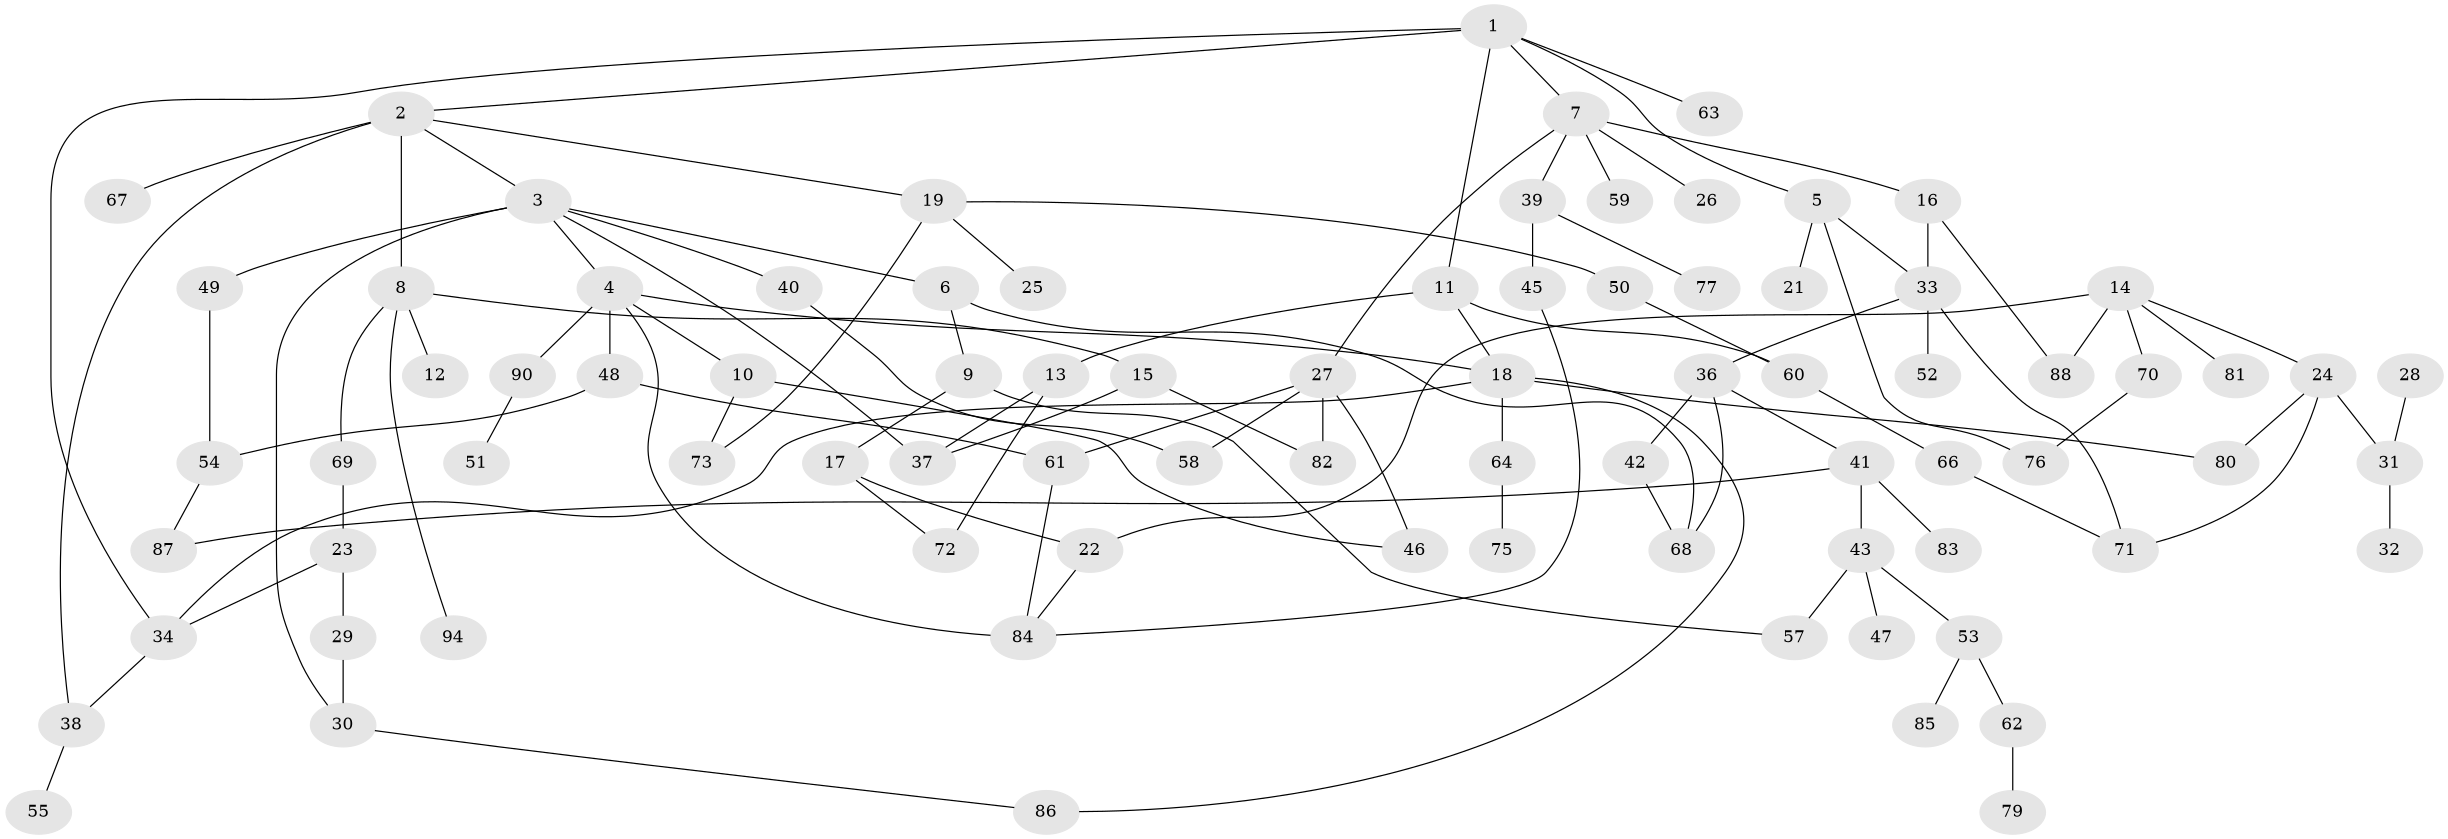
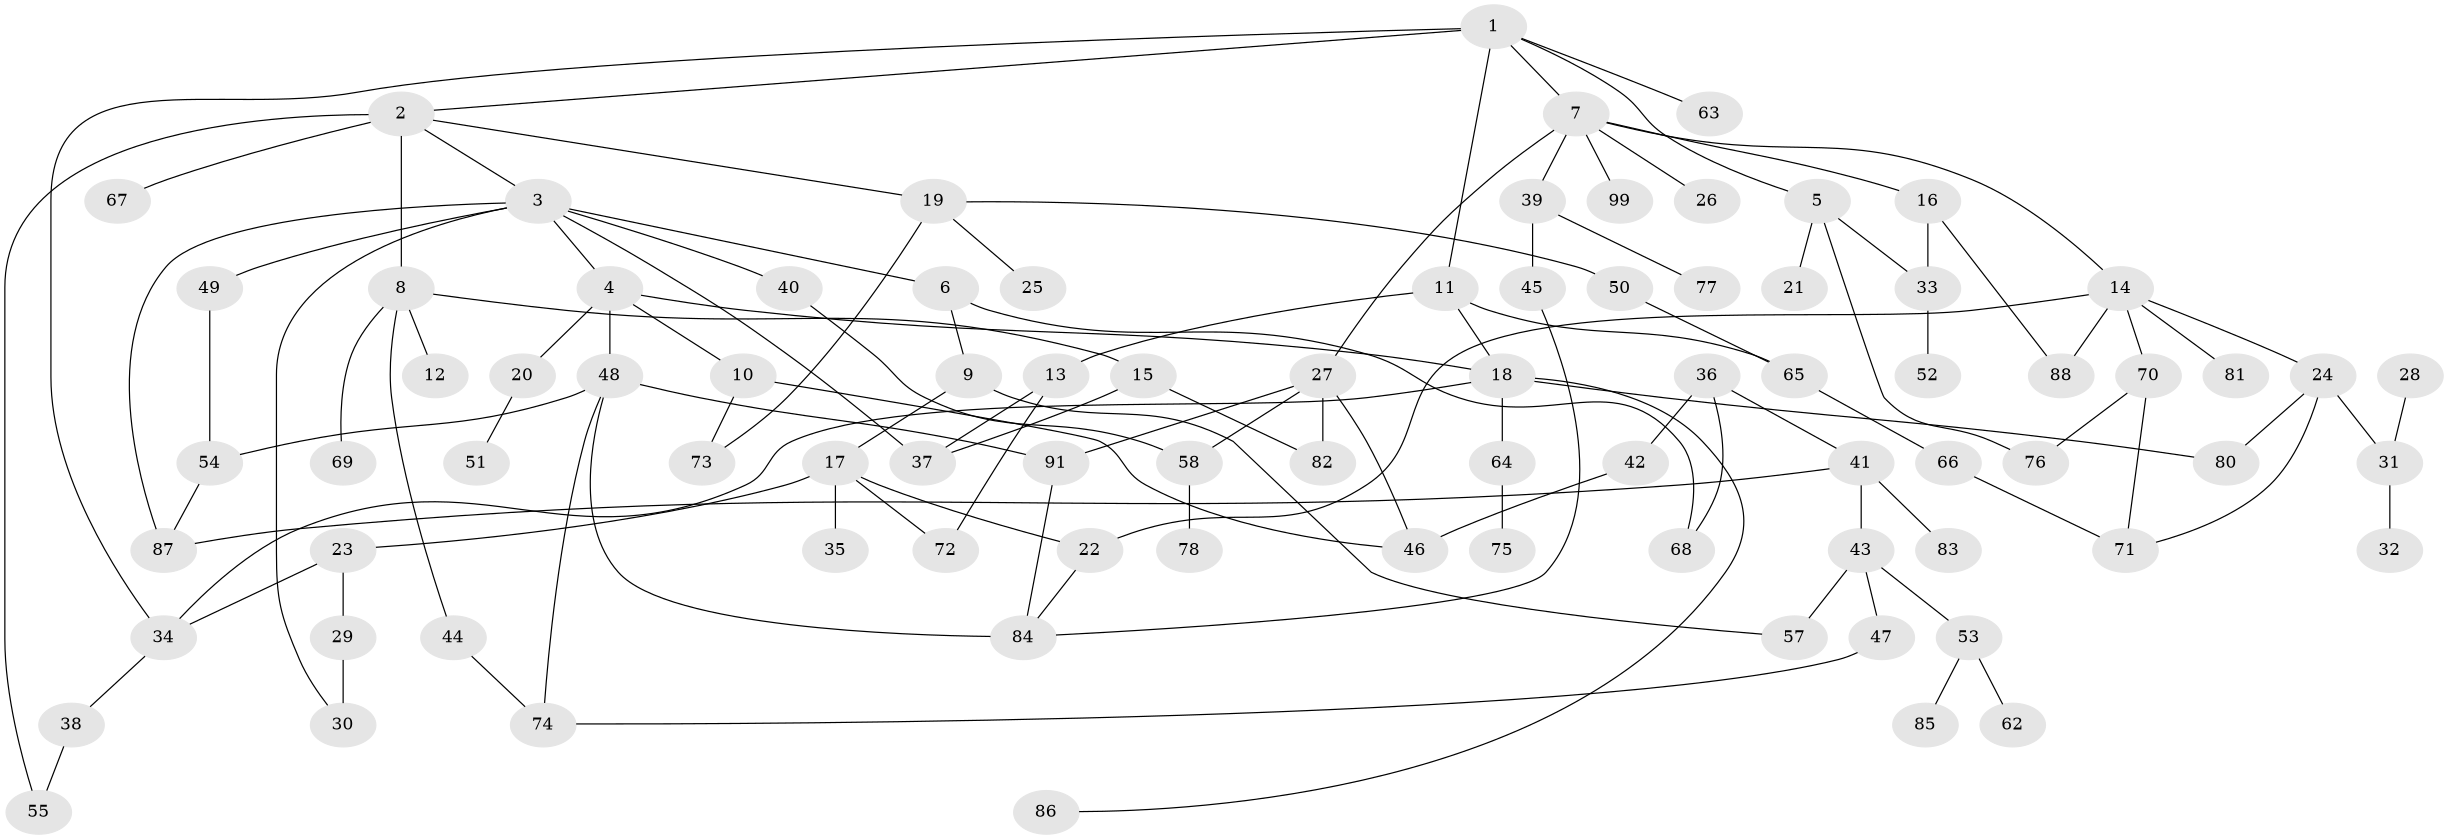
none -> (1870, 152)
(1620, 201) -> (1620, 201)
none -> (198, 246)
(1815, 329) -> none
(98, 342) -> (5, 320)
(523, 376) -> (523, 376)
(1794, 376) -> (1794, 376)
(2040, 414) -> (2137, 463)
(1056, 463) -> (1056, 463)
(343, 507) -> (584, 525)
(1659, 507) -> (1523, 503)
none -> (835, 550)
none -> (1189, 550)
(723, 554) -> (710, 611)
(453, 638) -> (453, 638)
none -> (543, 725)
(694, 771) -> none
(2013, 812) -> none
